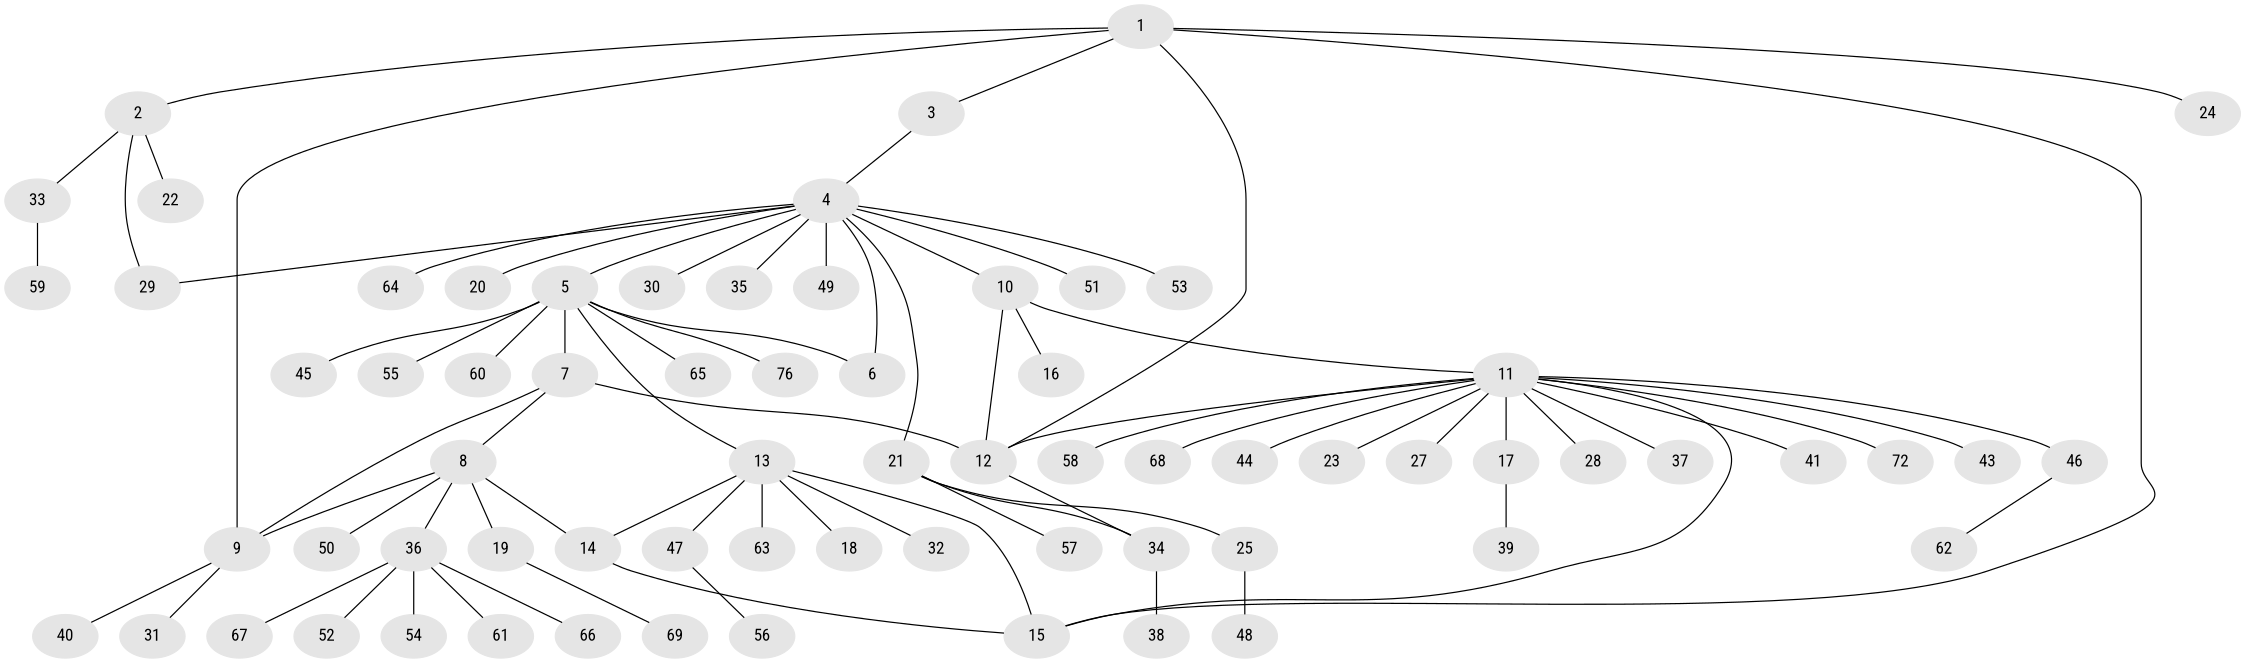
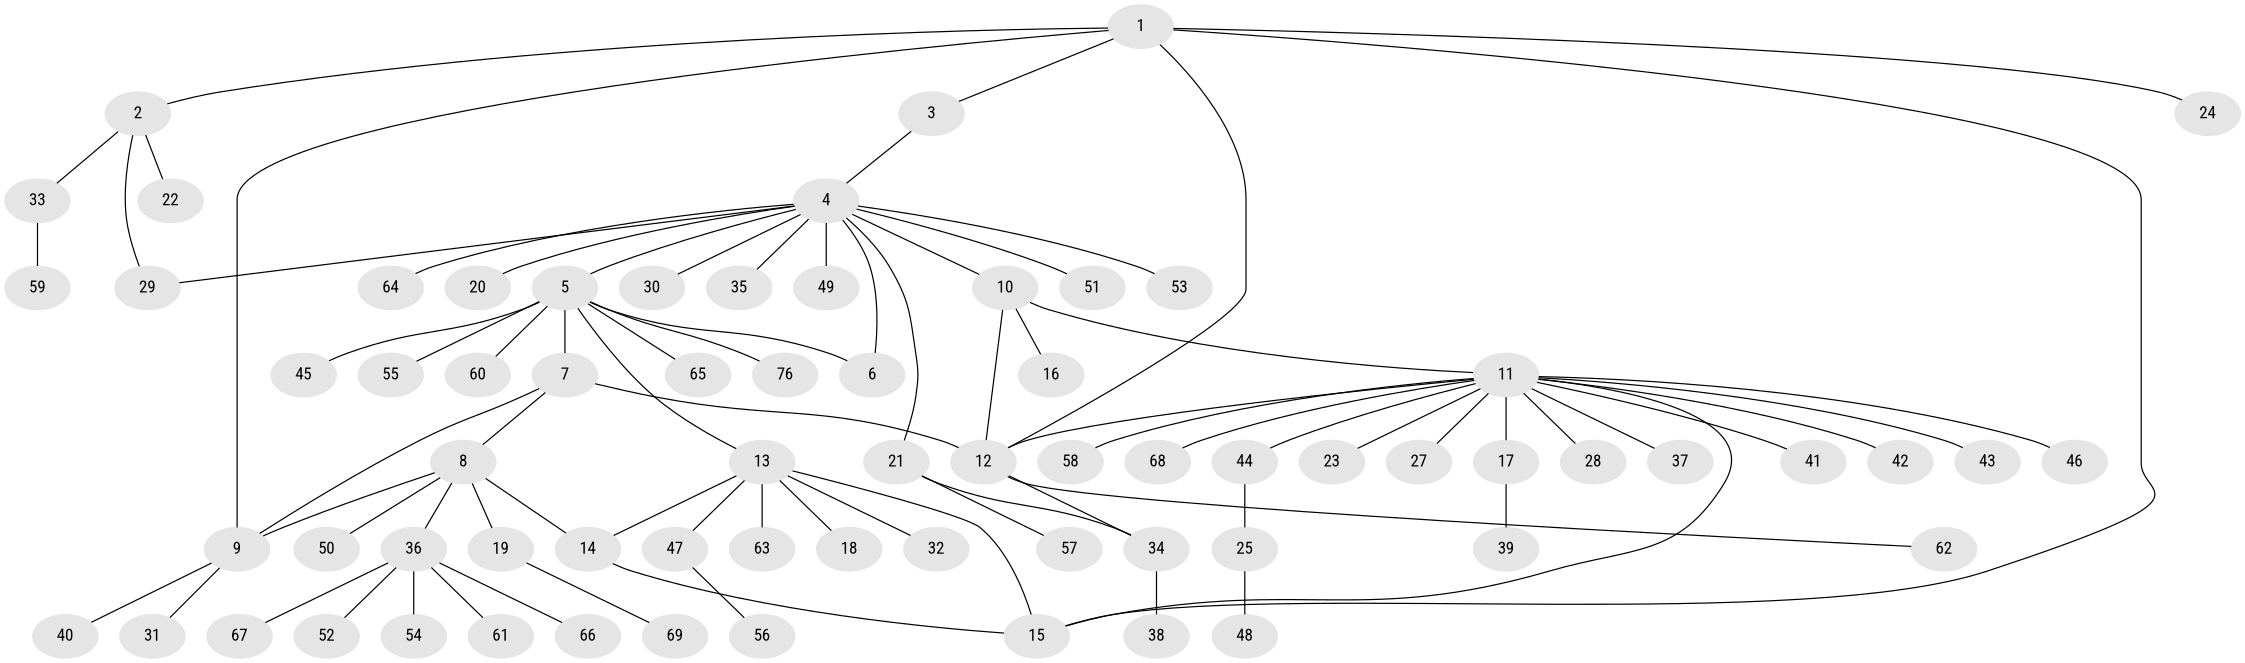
(1900, 462) -> (1900, 462)
(2009, 506) -> (1458, 522)
(1093, 507) -> (1245, 499)
